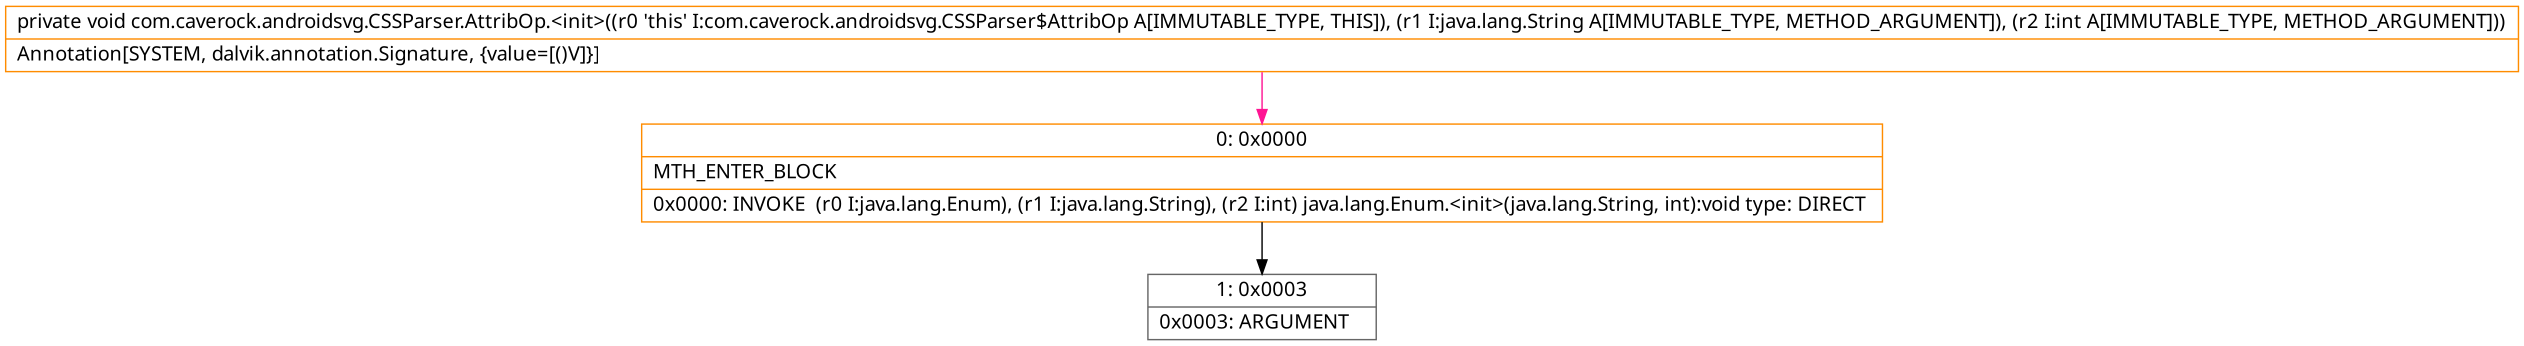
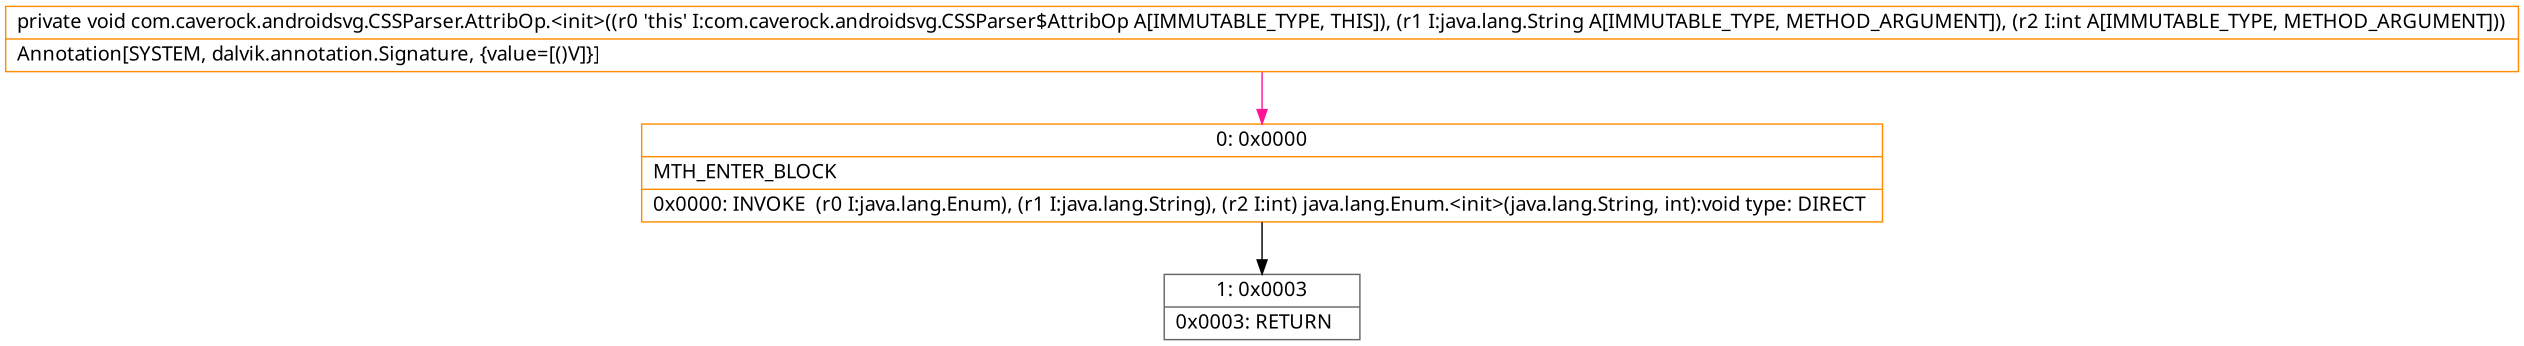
(1262, 323) -> (1262, 323)
